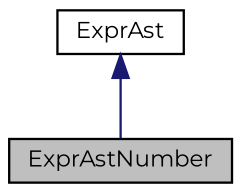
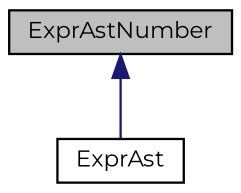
(121, 108) -> (121, 108)
